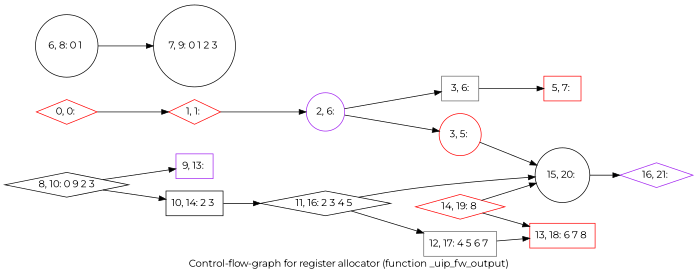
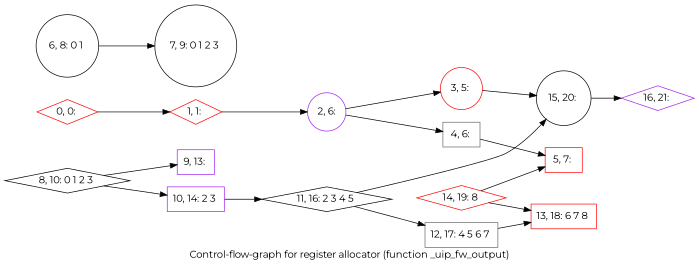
(460, 89) -> (461, 135)
(67, 185) -> (67, 181)
(506, 193) -> (510, 180)
(195, 203) -> (196, 199)
